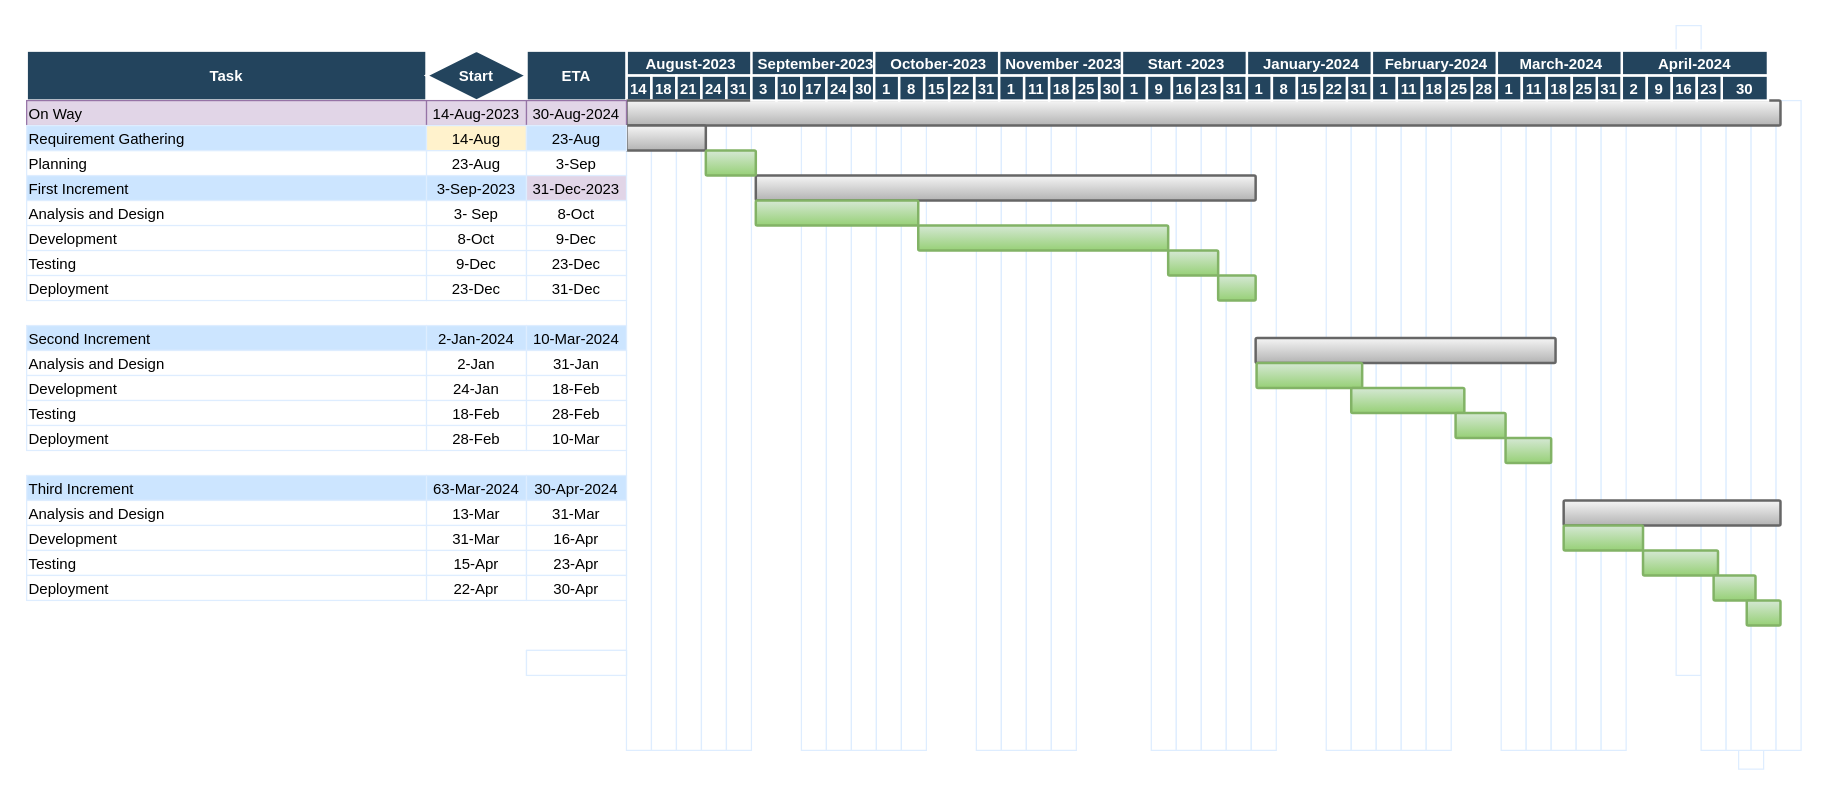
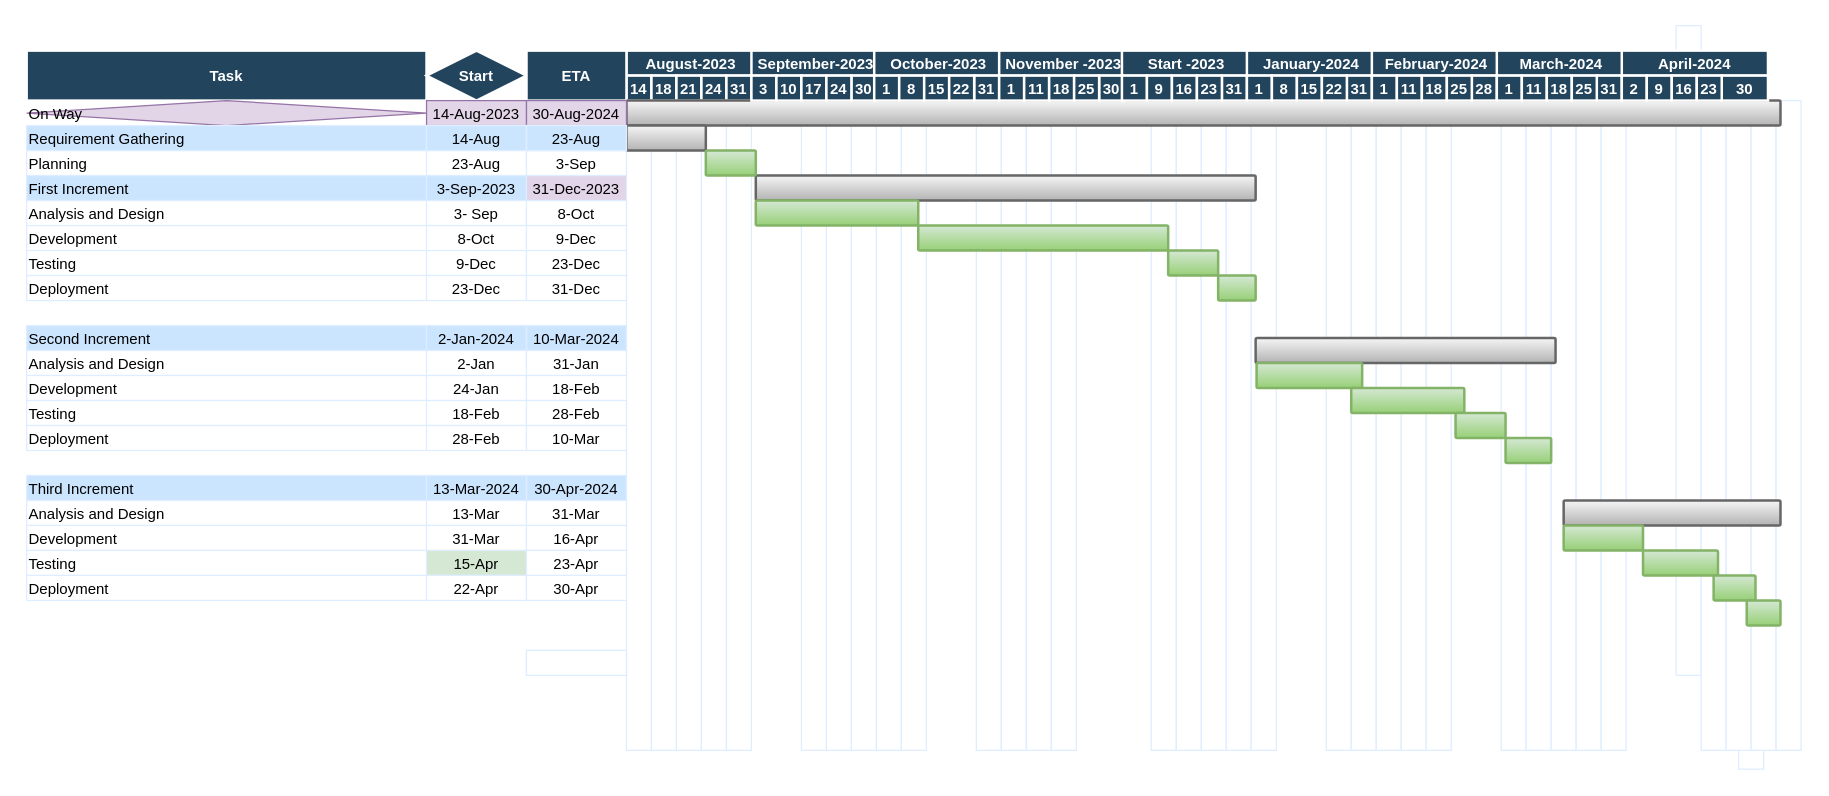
(226, 113) -> (226, 113)
(476, 138) -> (476, 138)
(476, 489) -> (476, 489)
(476, 563) -> (476, 563)
